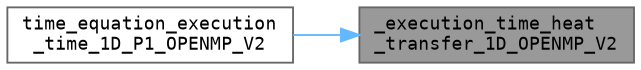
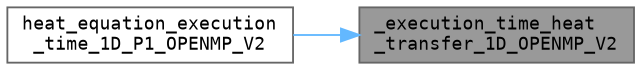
(150, 35) -> (150, 35)
